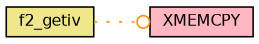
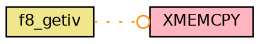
(50, 22) -> (50, 22)
